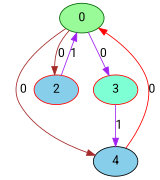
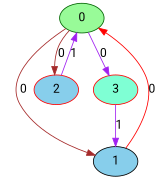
(116, 161) -> (116, 161)
